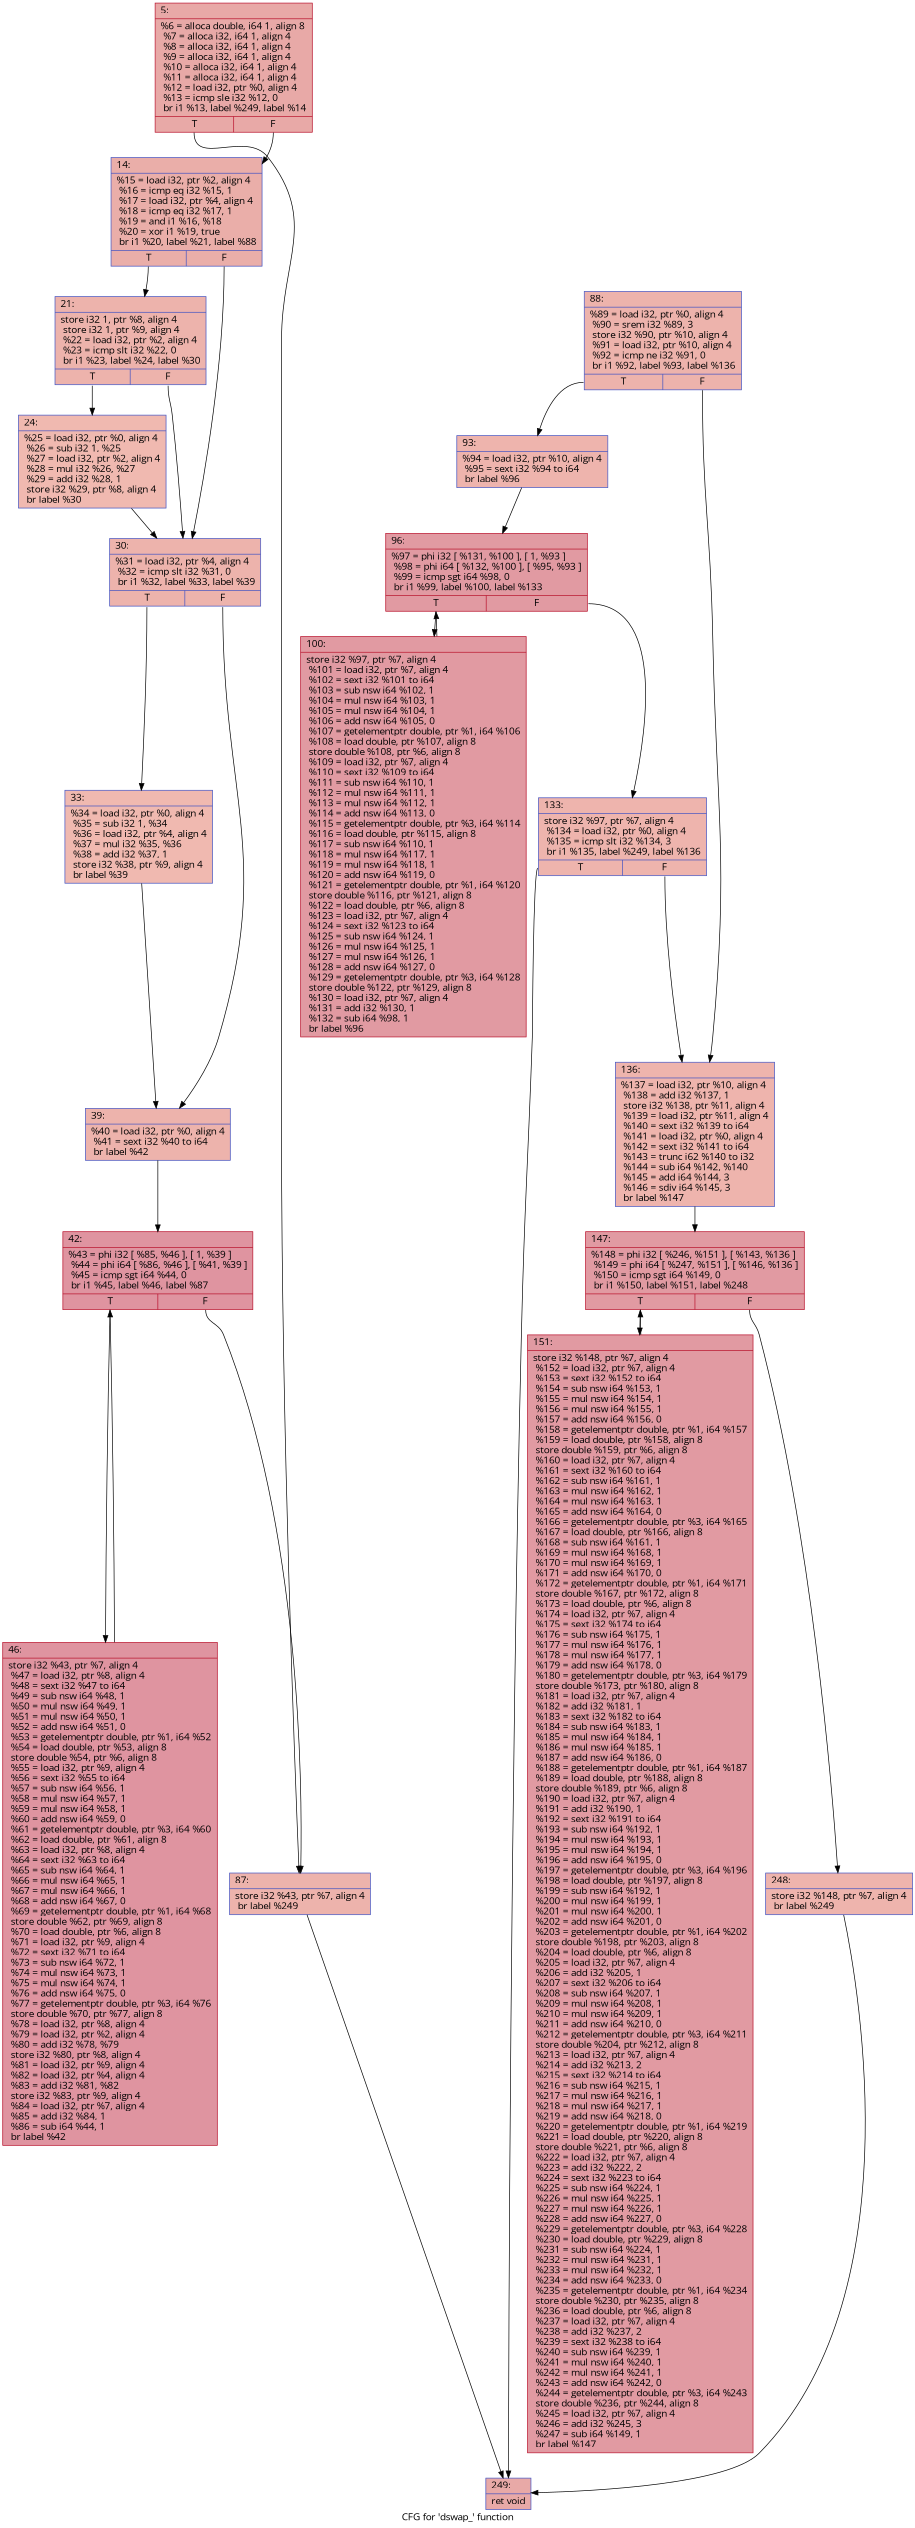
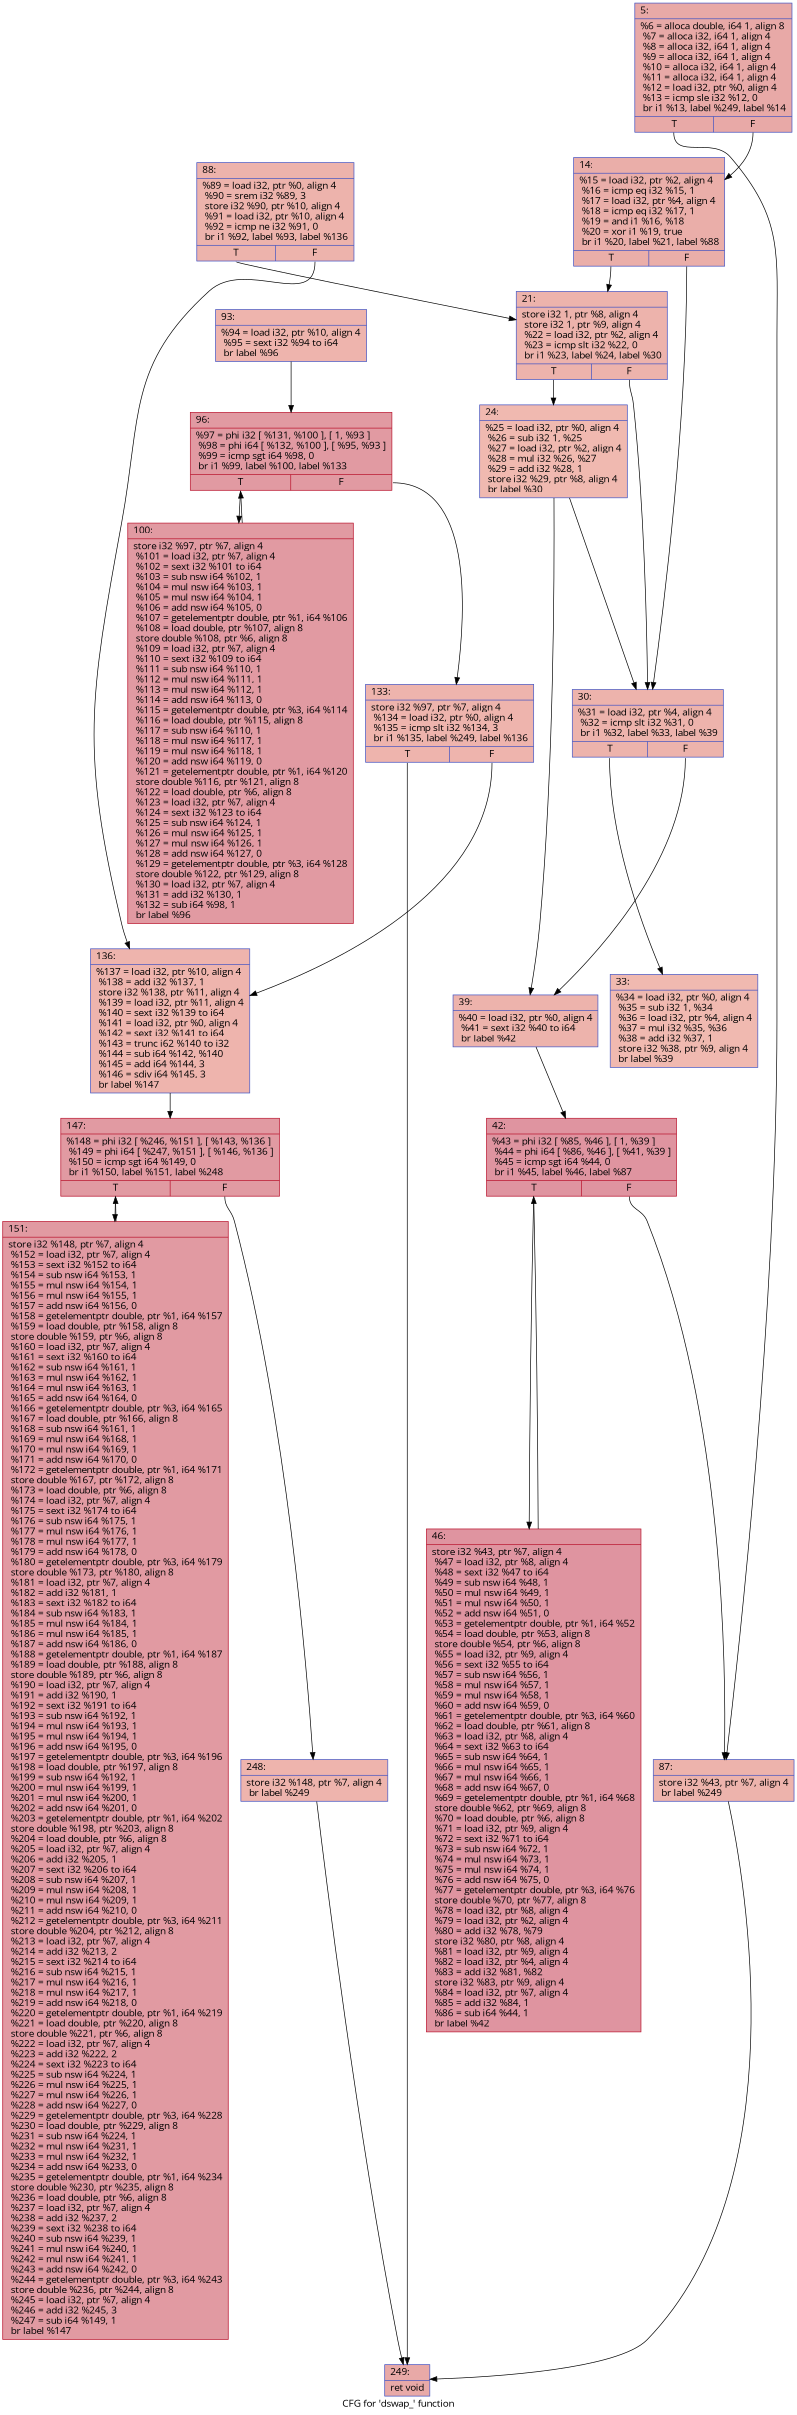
(234, 68) -> (713, 68)
(555, 398) -> (372, 291)
(149, 992) -> (550, 743)
